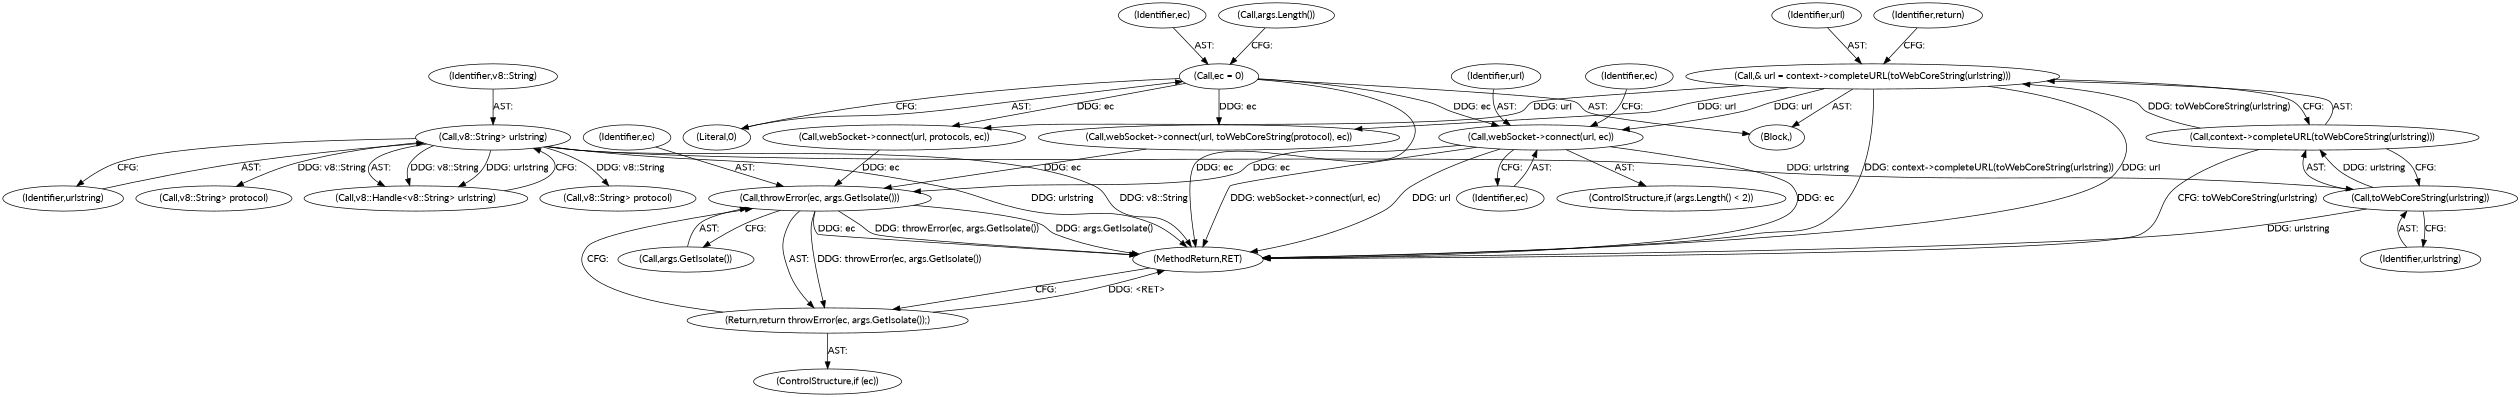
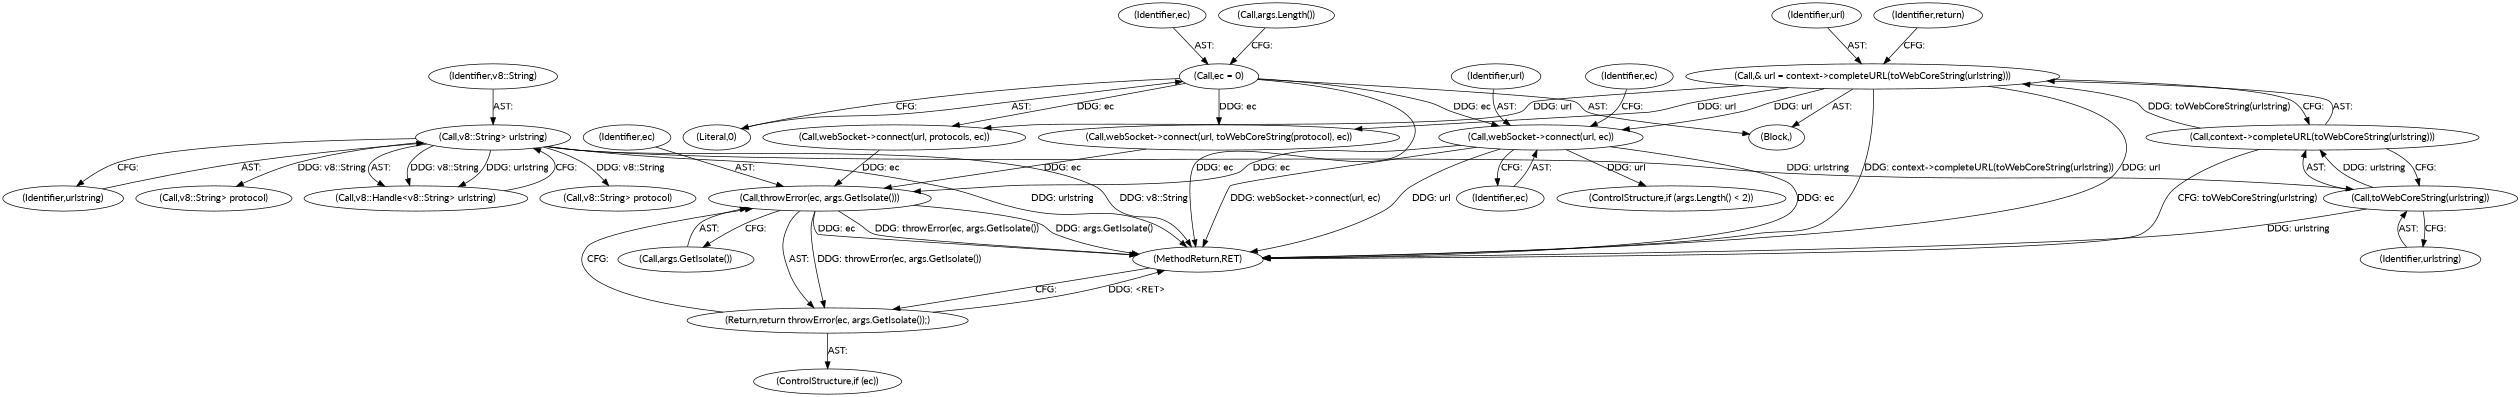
(1626, 168) -> (1626, 168)
